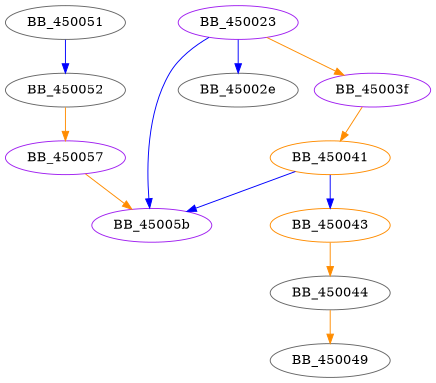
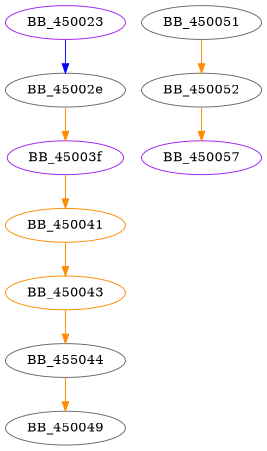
(65, 52) -> (202, 52)
(301, 54) -> (65, 119)
(330, 187) -> (65, 255)
(152, 225) -> none
(330, 293) -> (65, 361)
